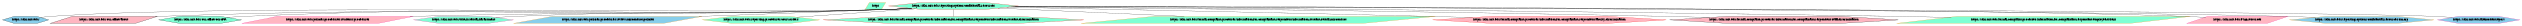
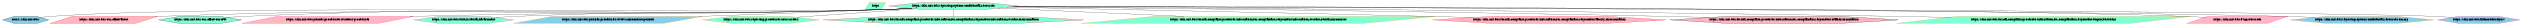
(26, 20) -> (26, 20)
(104, 20) -> (104, 20)
